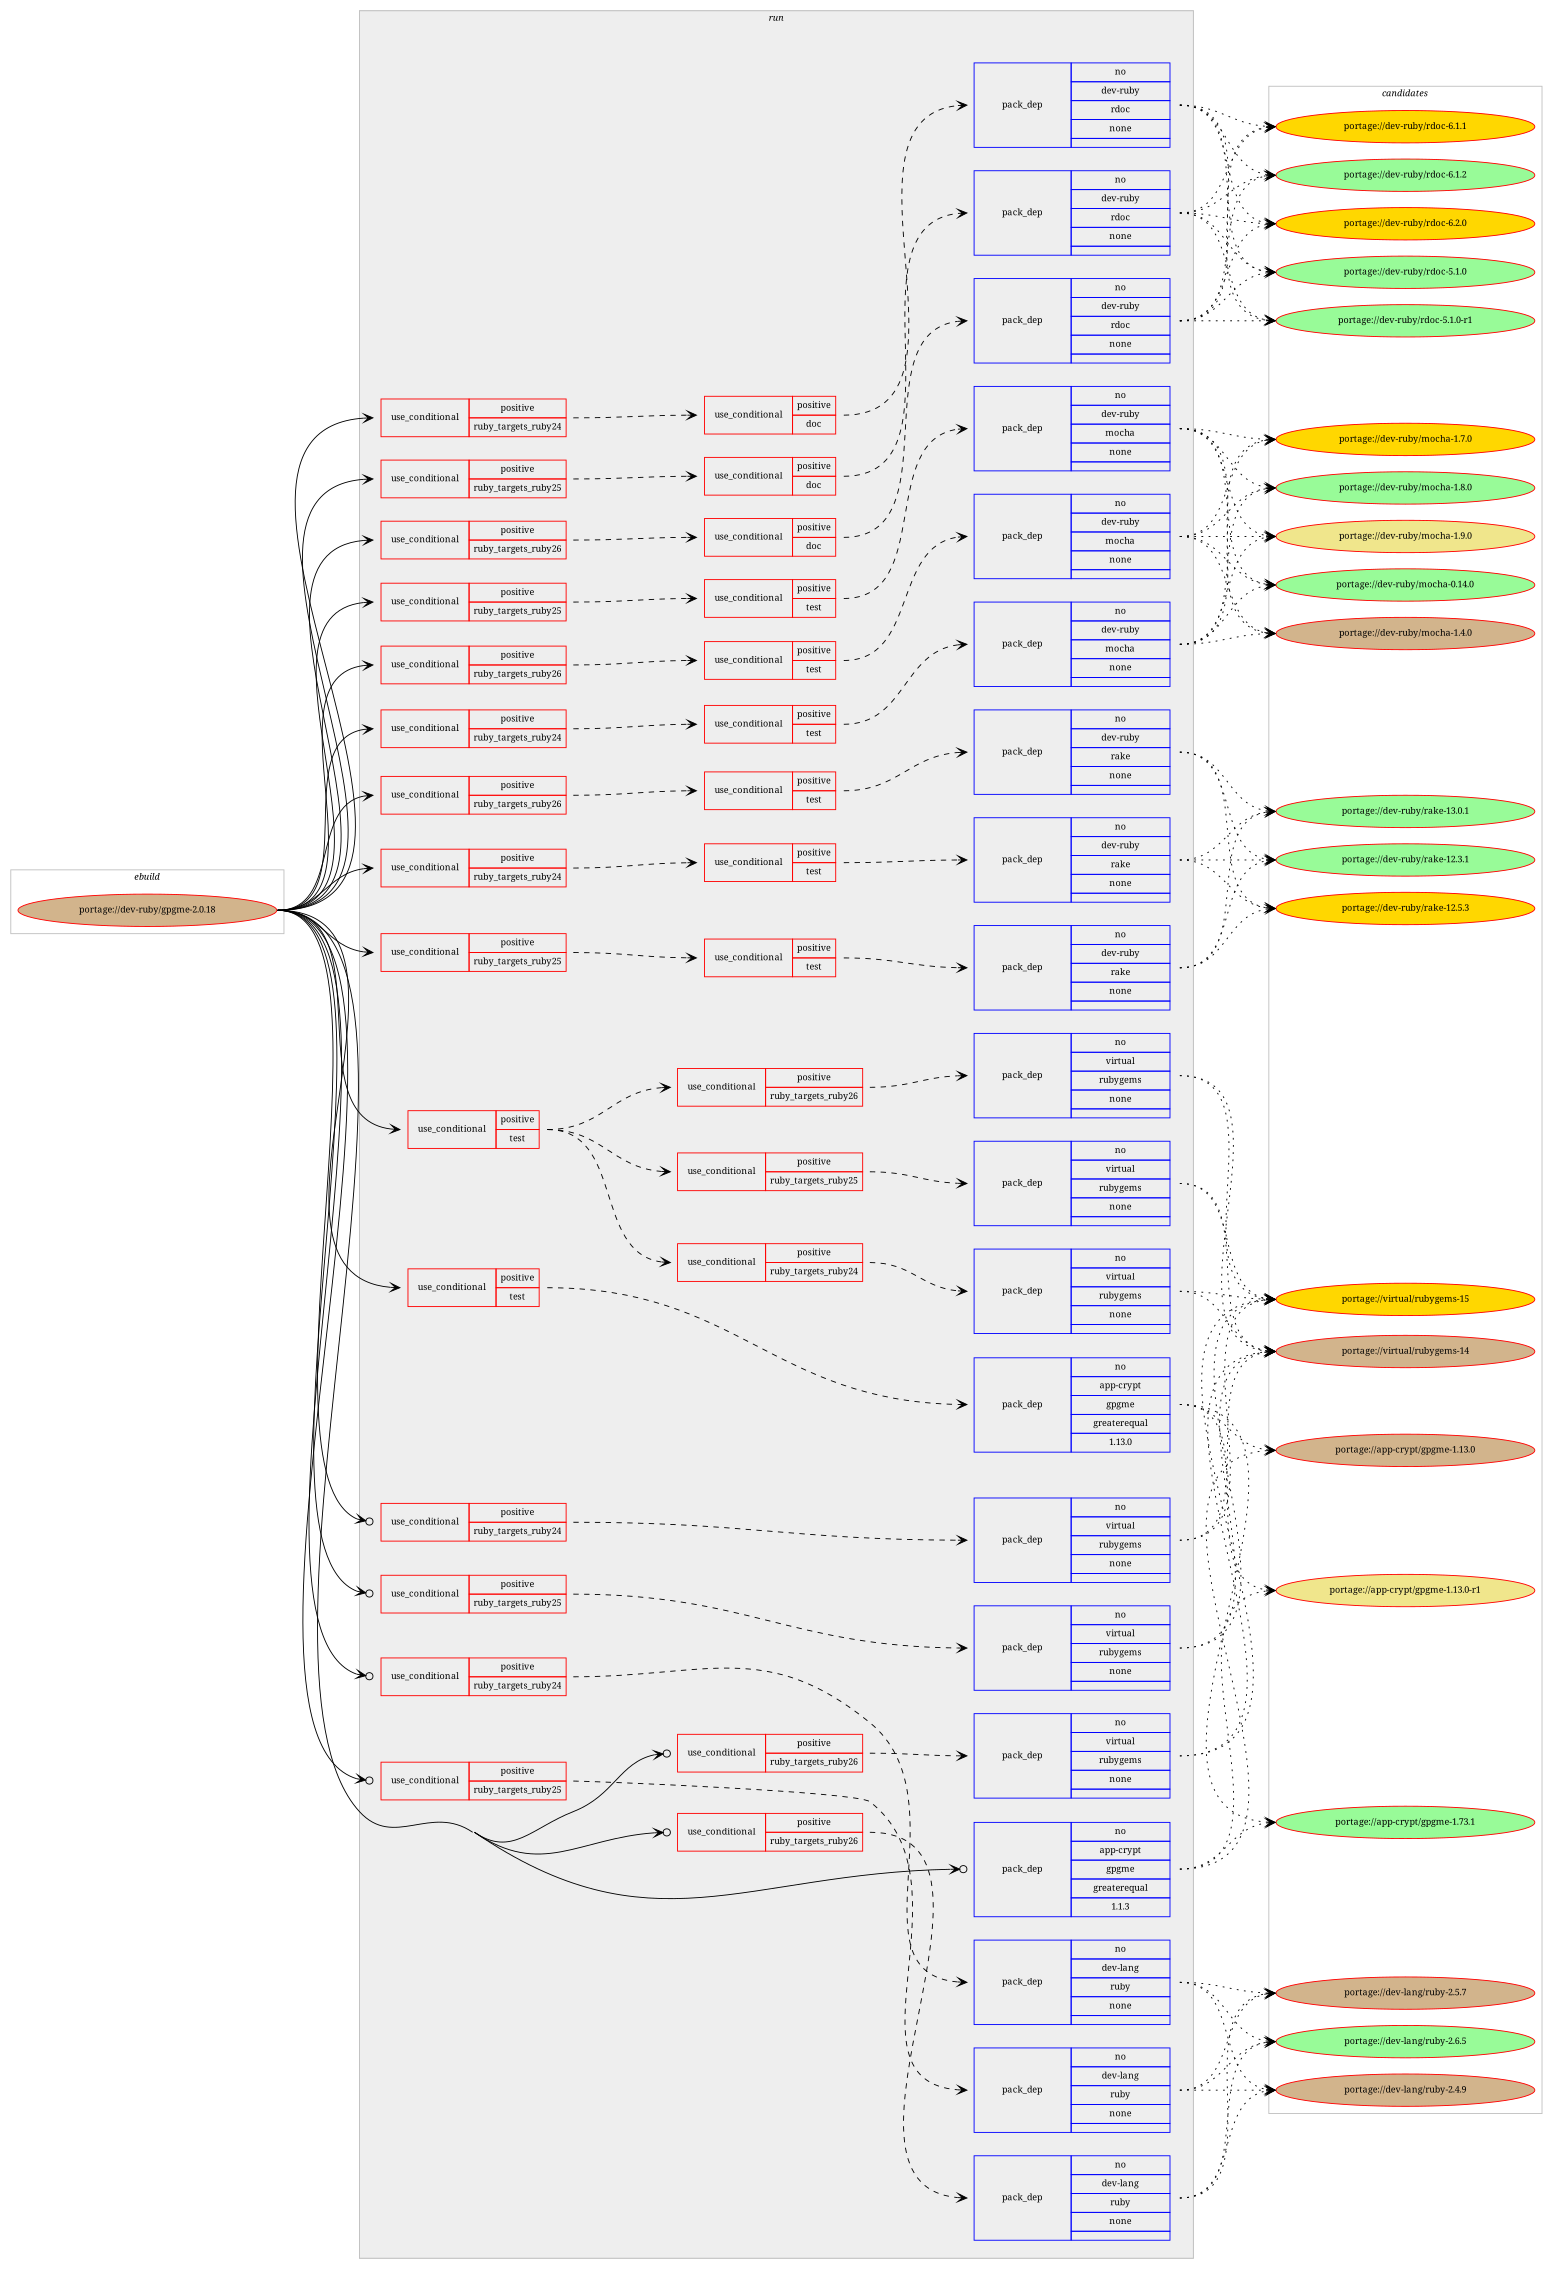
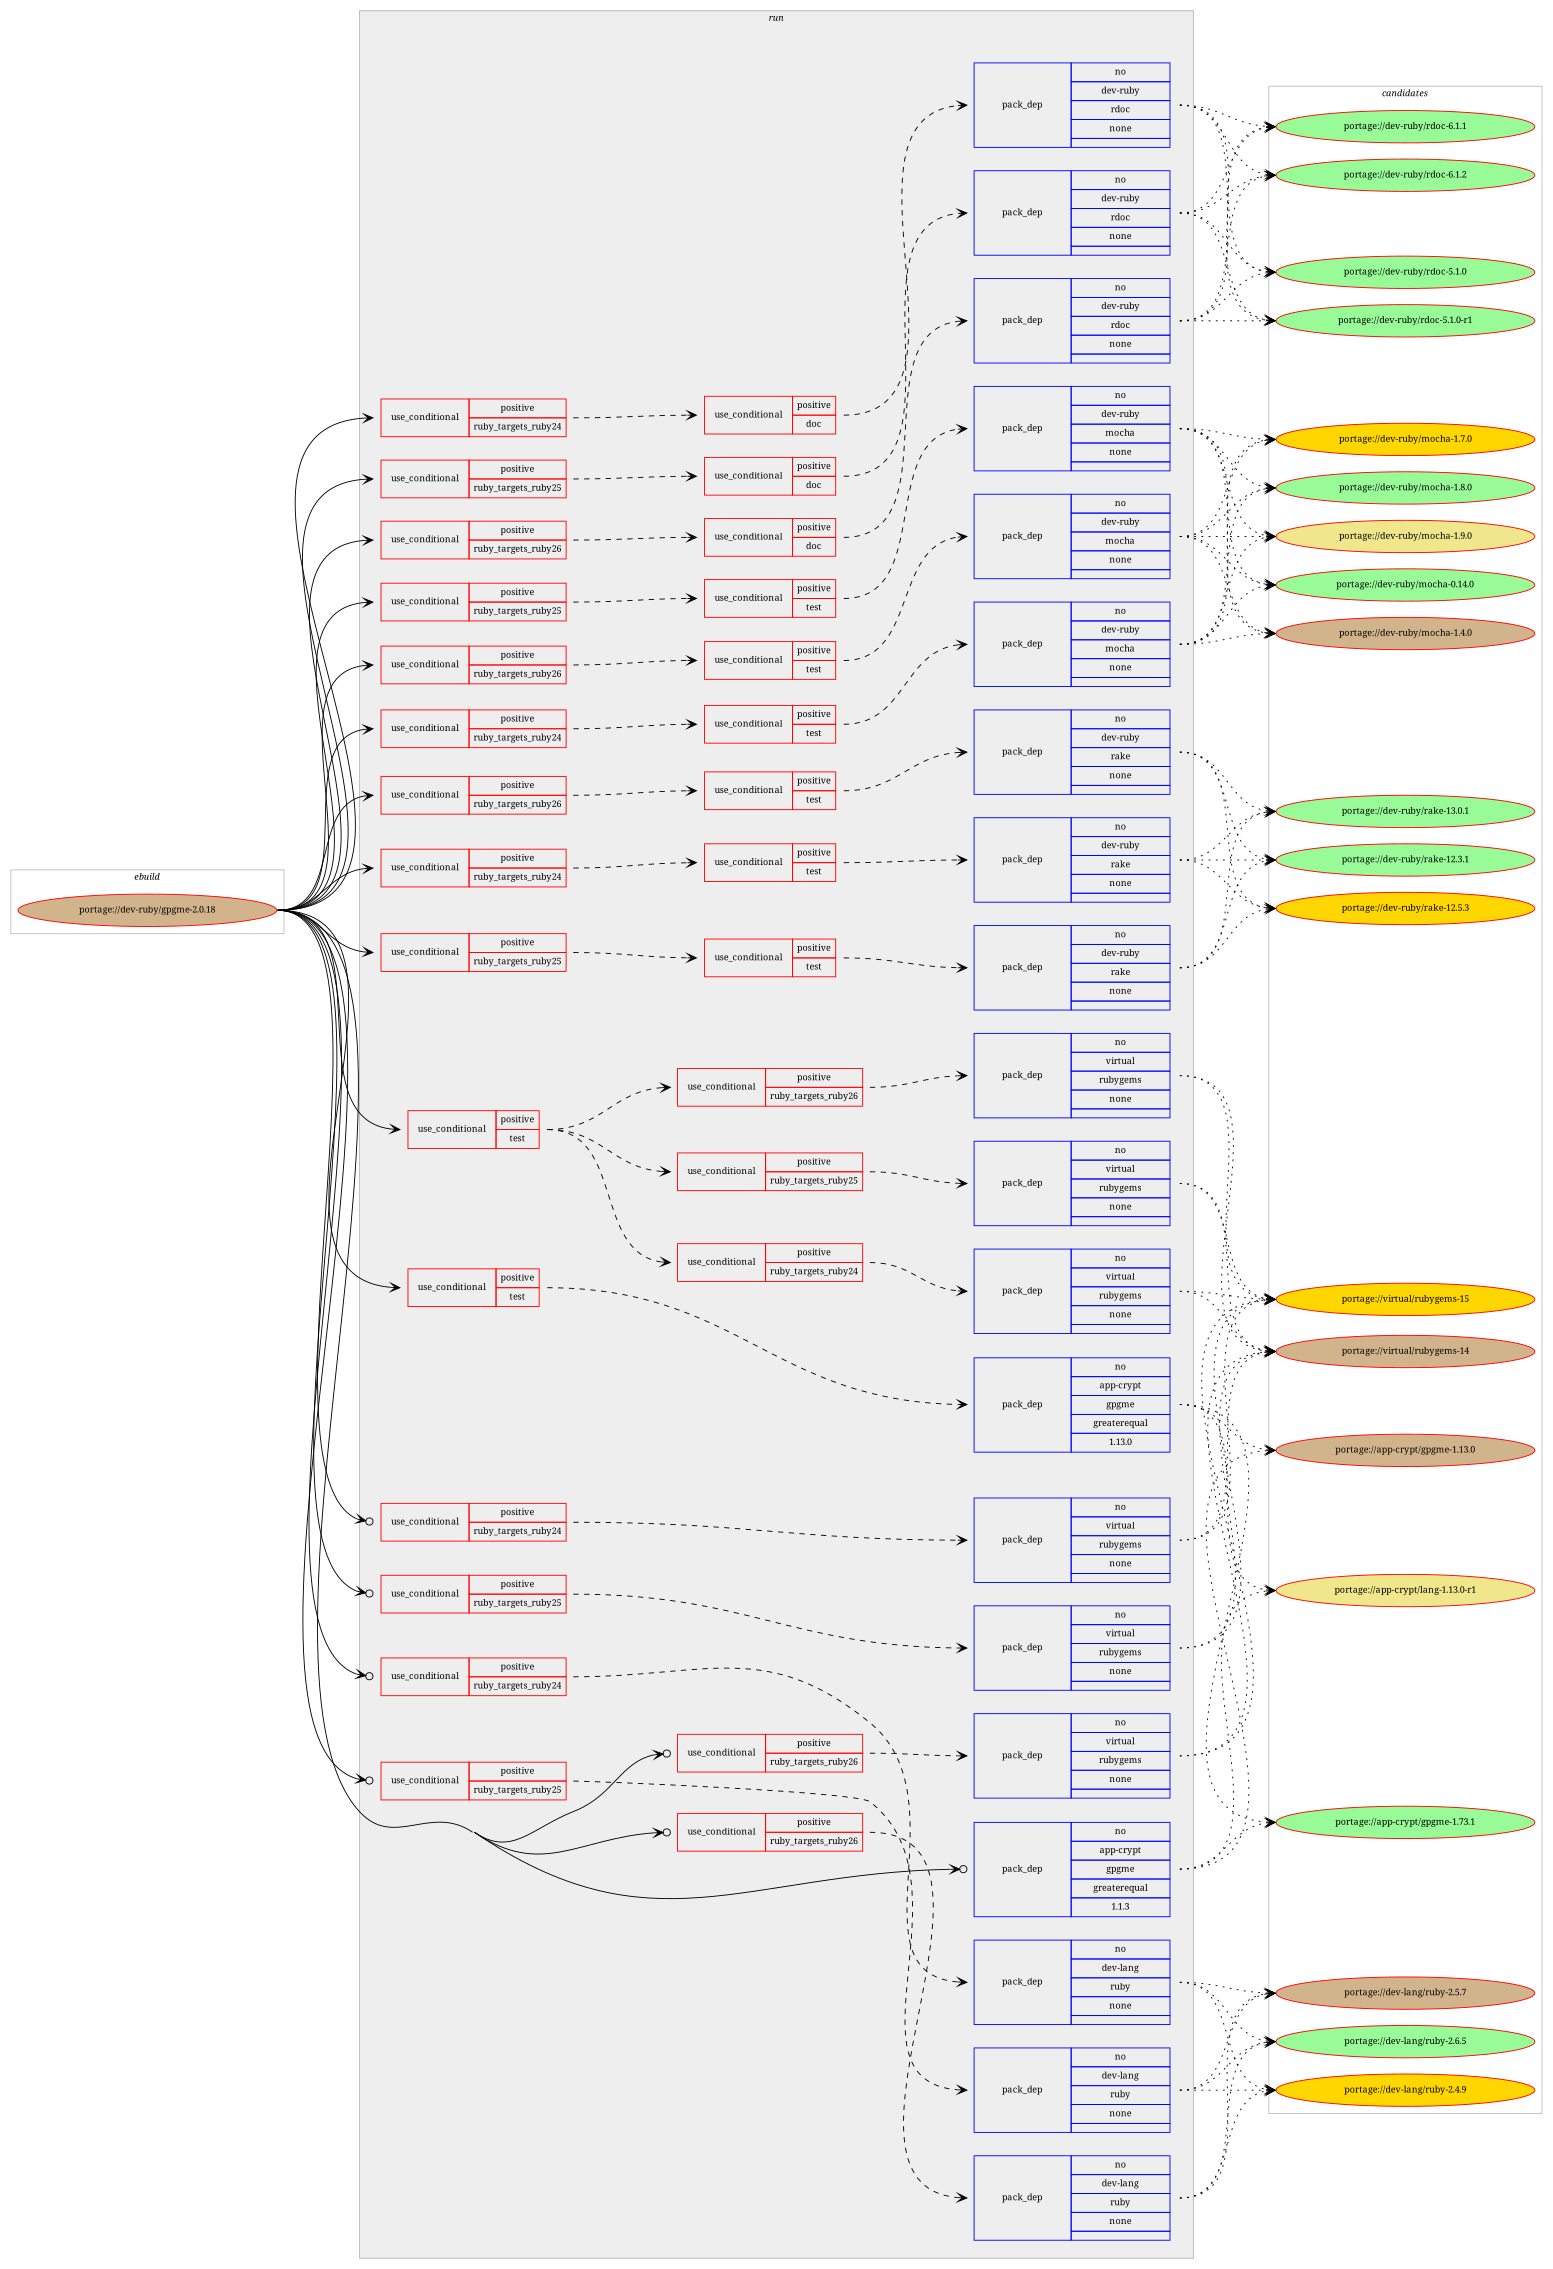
(1405, 127) -> (1405, 127)
(1405, 224) -> none
(1405, 1591) -> (1405, 1591)
(1405, 2090) -> (1405, 2090)
